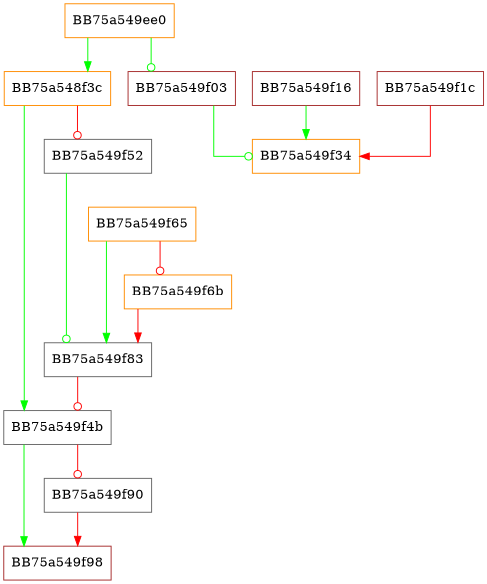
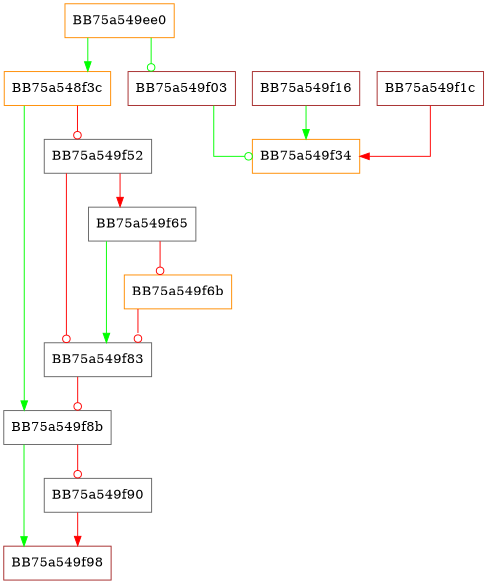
none -> (120, 185)
(142, 224) -> (142, 224)
(66, 254) -> (66, 254)
(138, 321) -> (138, 321)
(57, 428) -> (57, 428)
